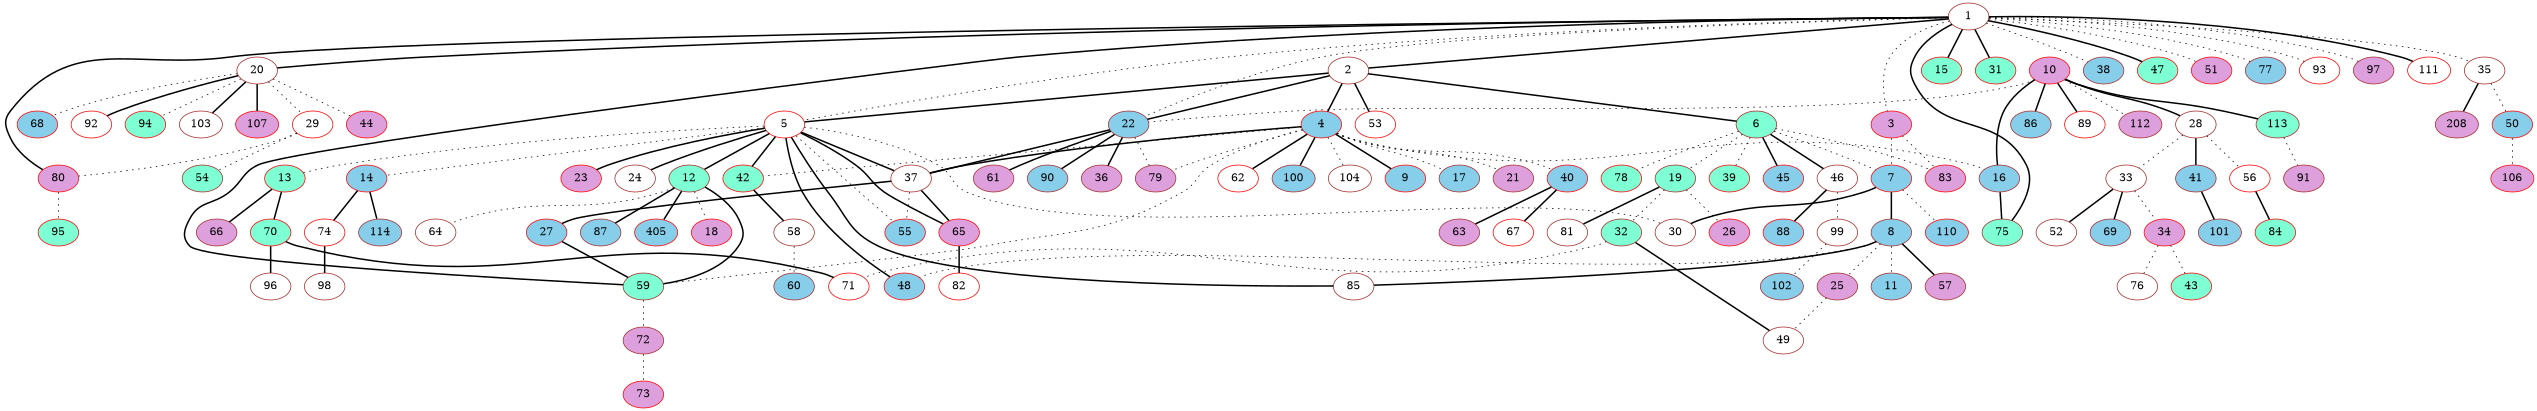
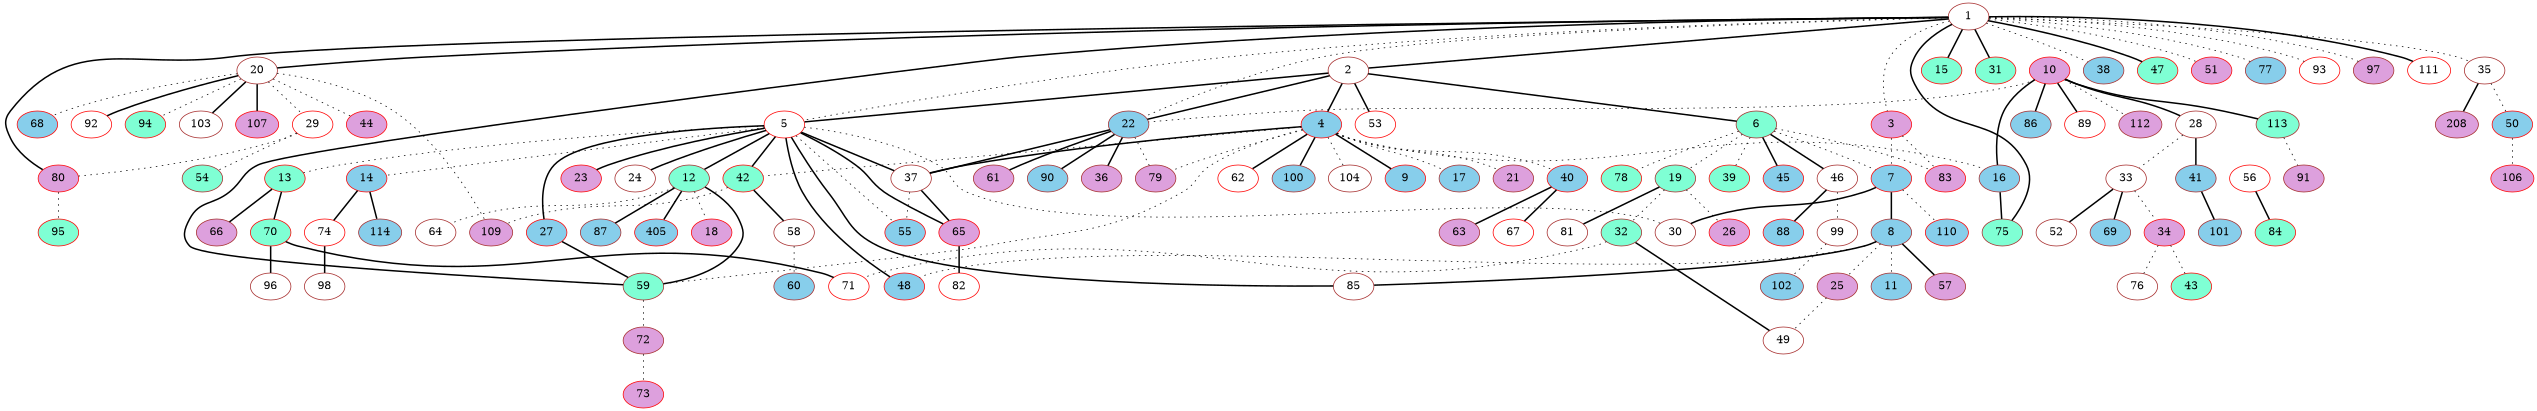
(2223, 151) -> none
(734, 198) -> (622, 139)
none -> (491, 232)
